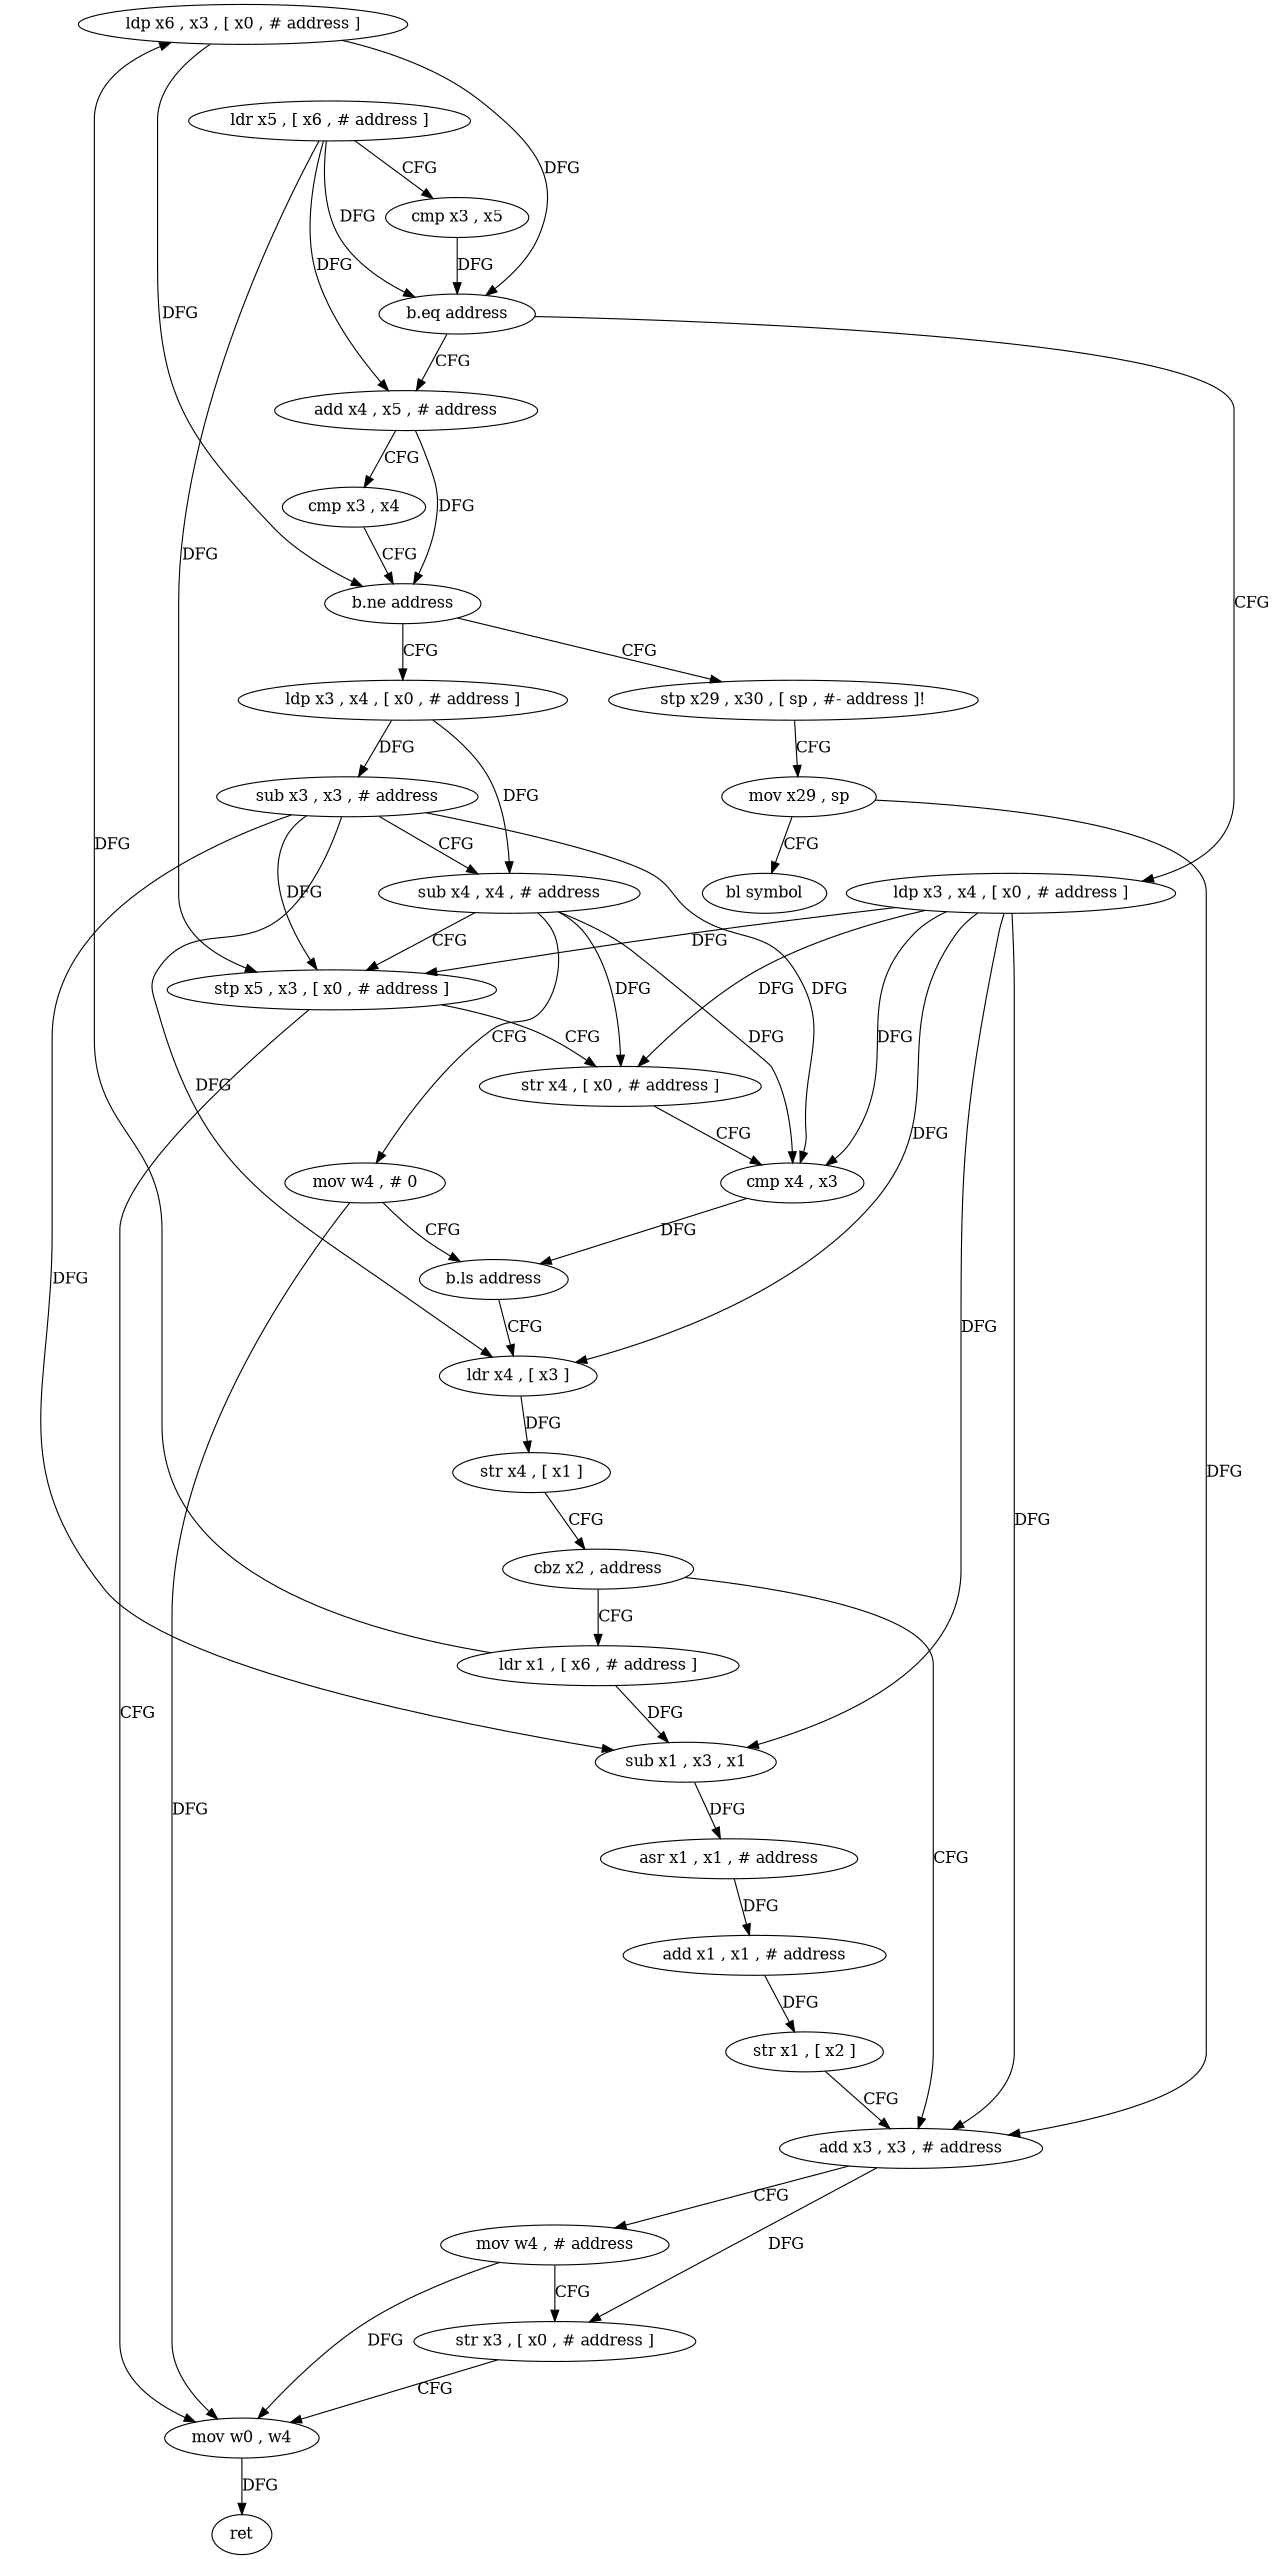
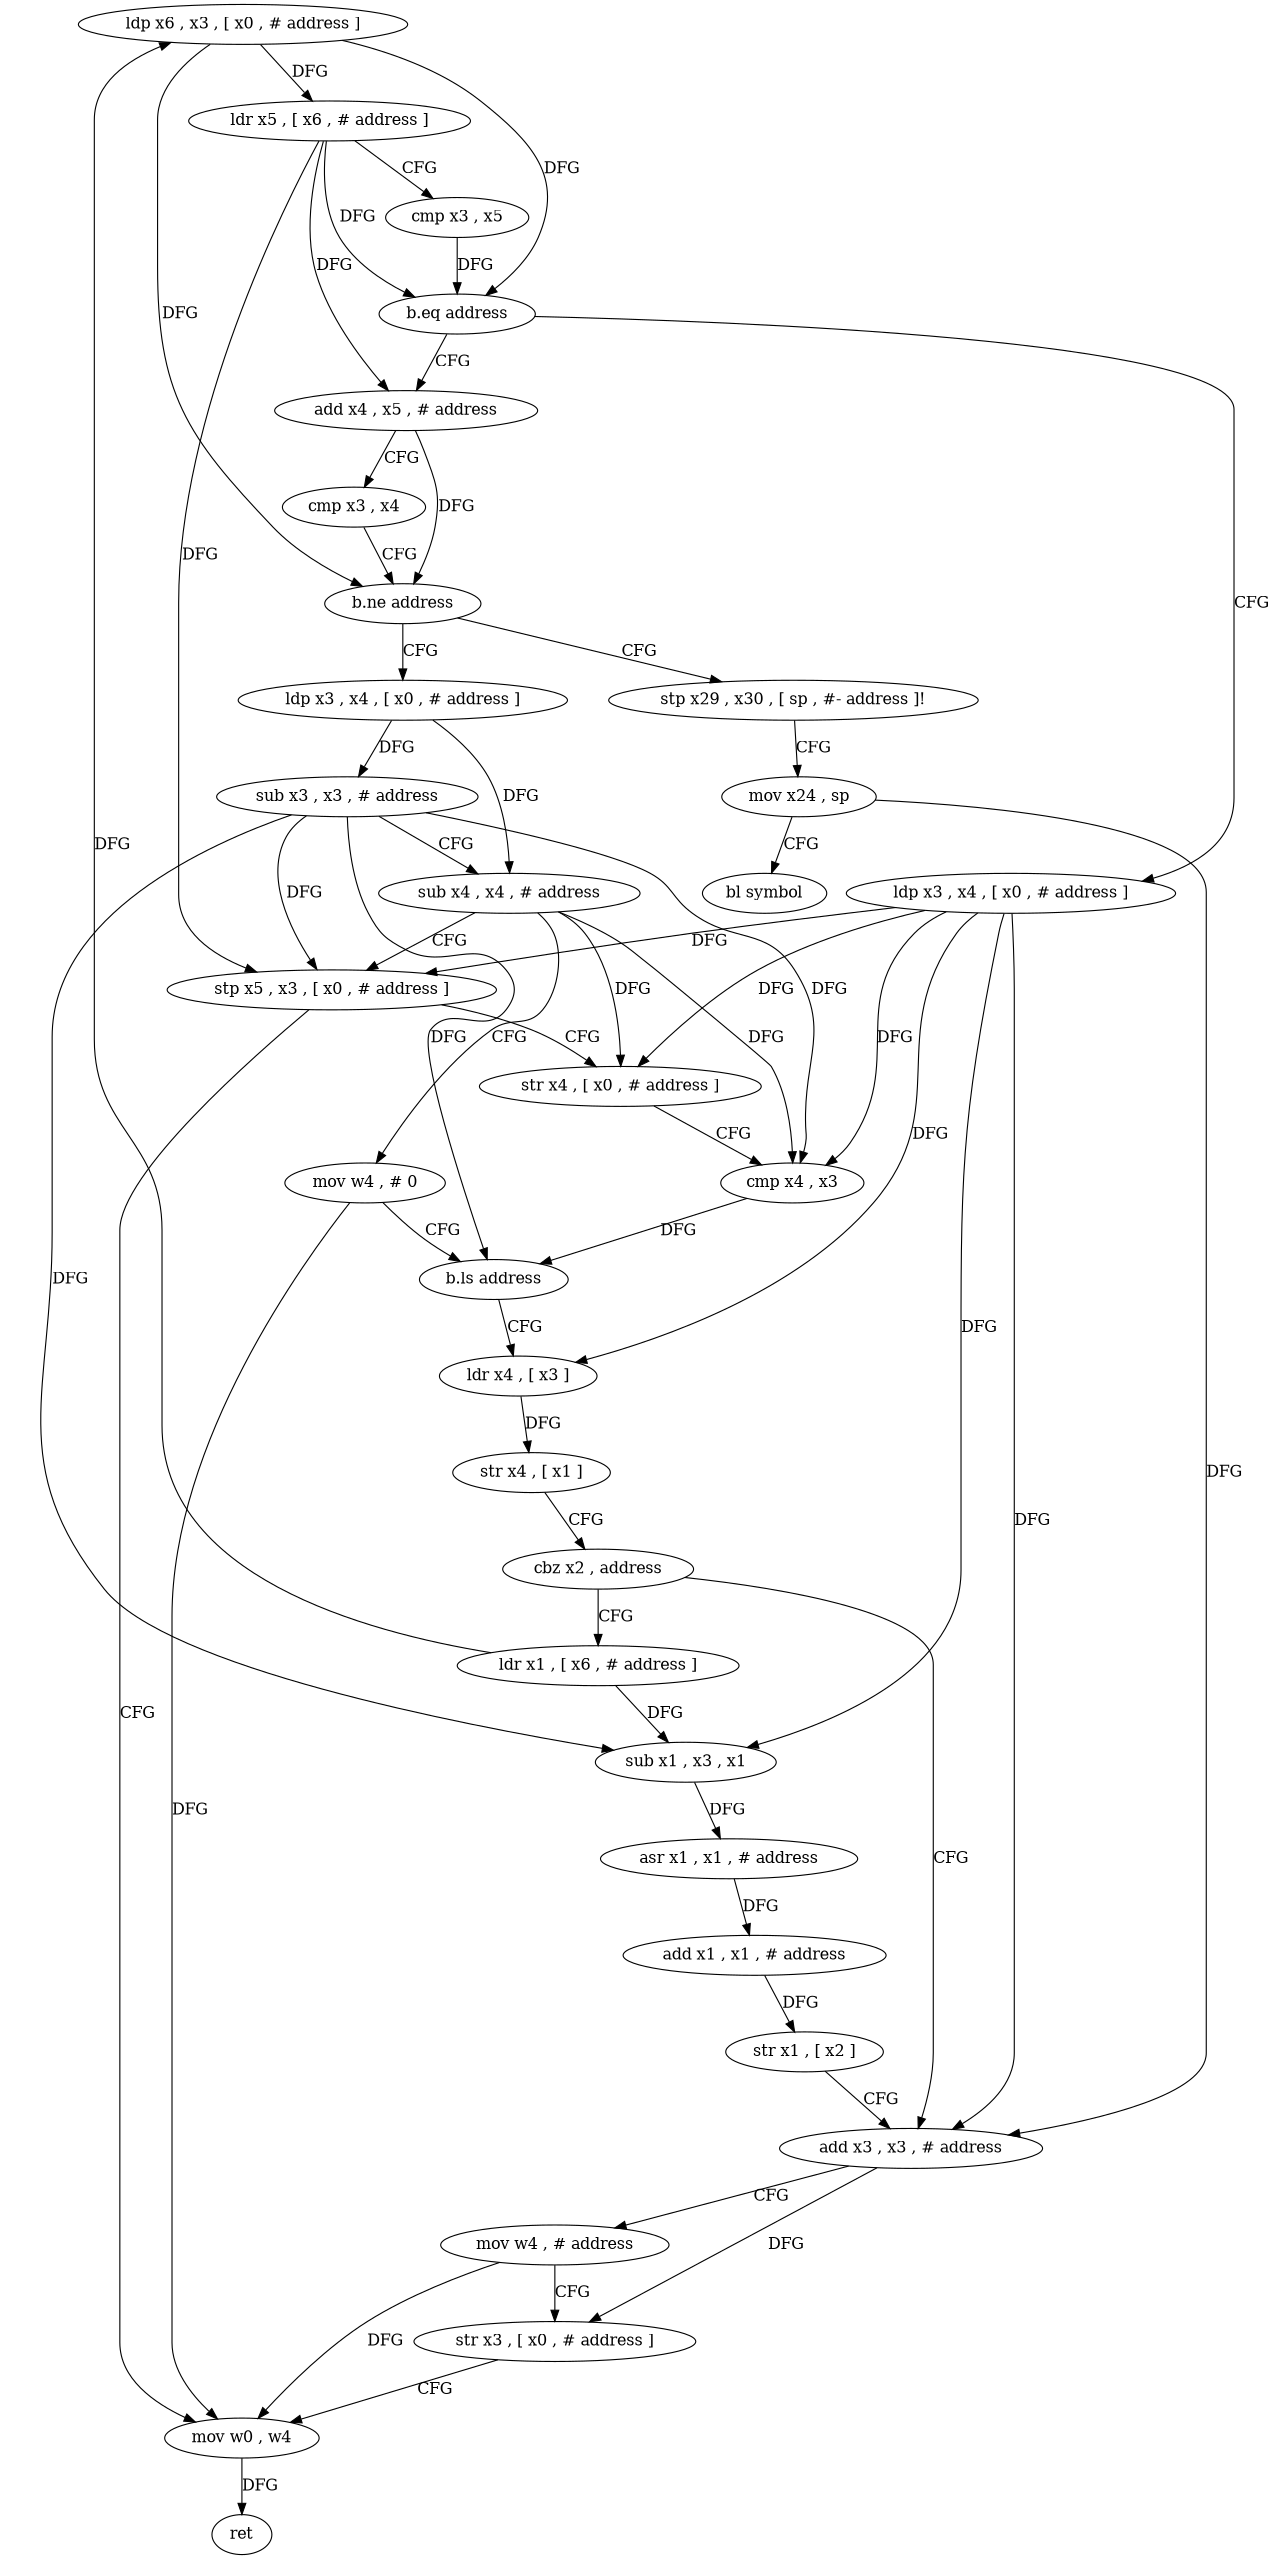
none -> (283, 69)
(799, 797) -> (799, 797)
(190, 1097) -> (504, 1012)
